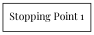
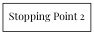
(47, 17) -> (47, 17)
